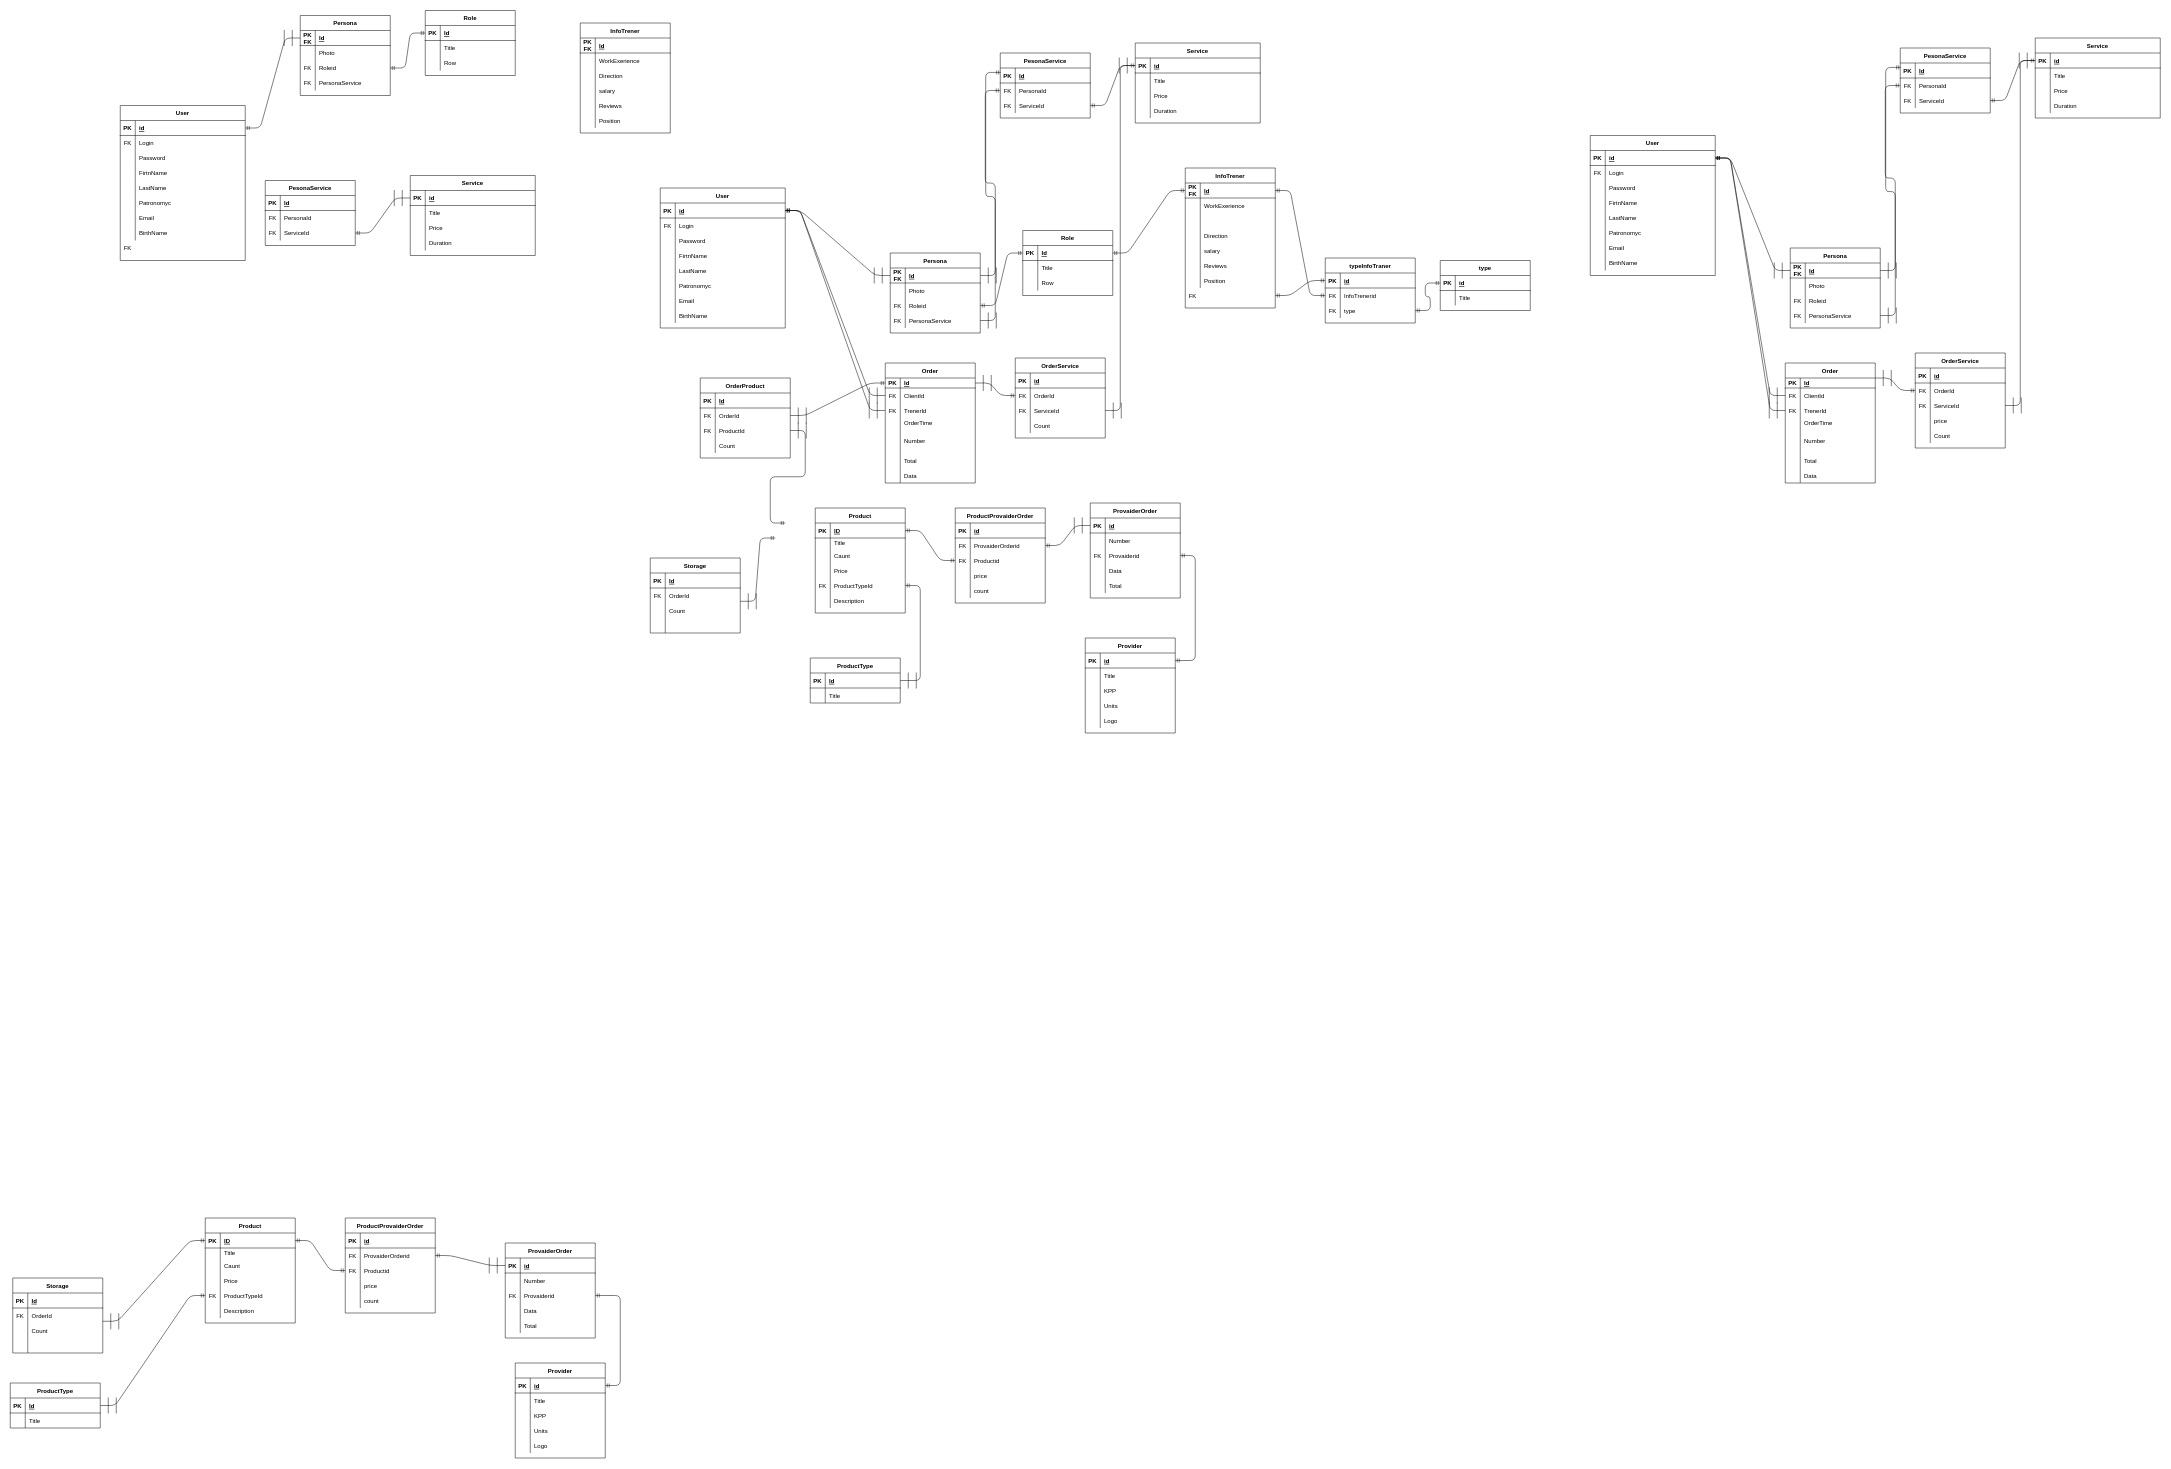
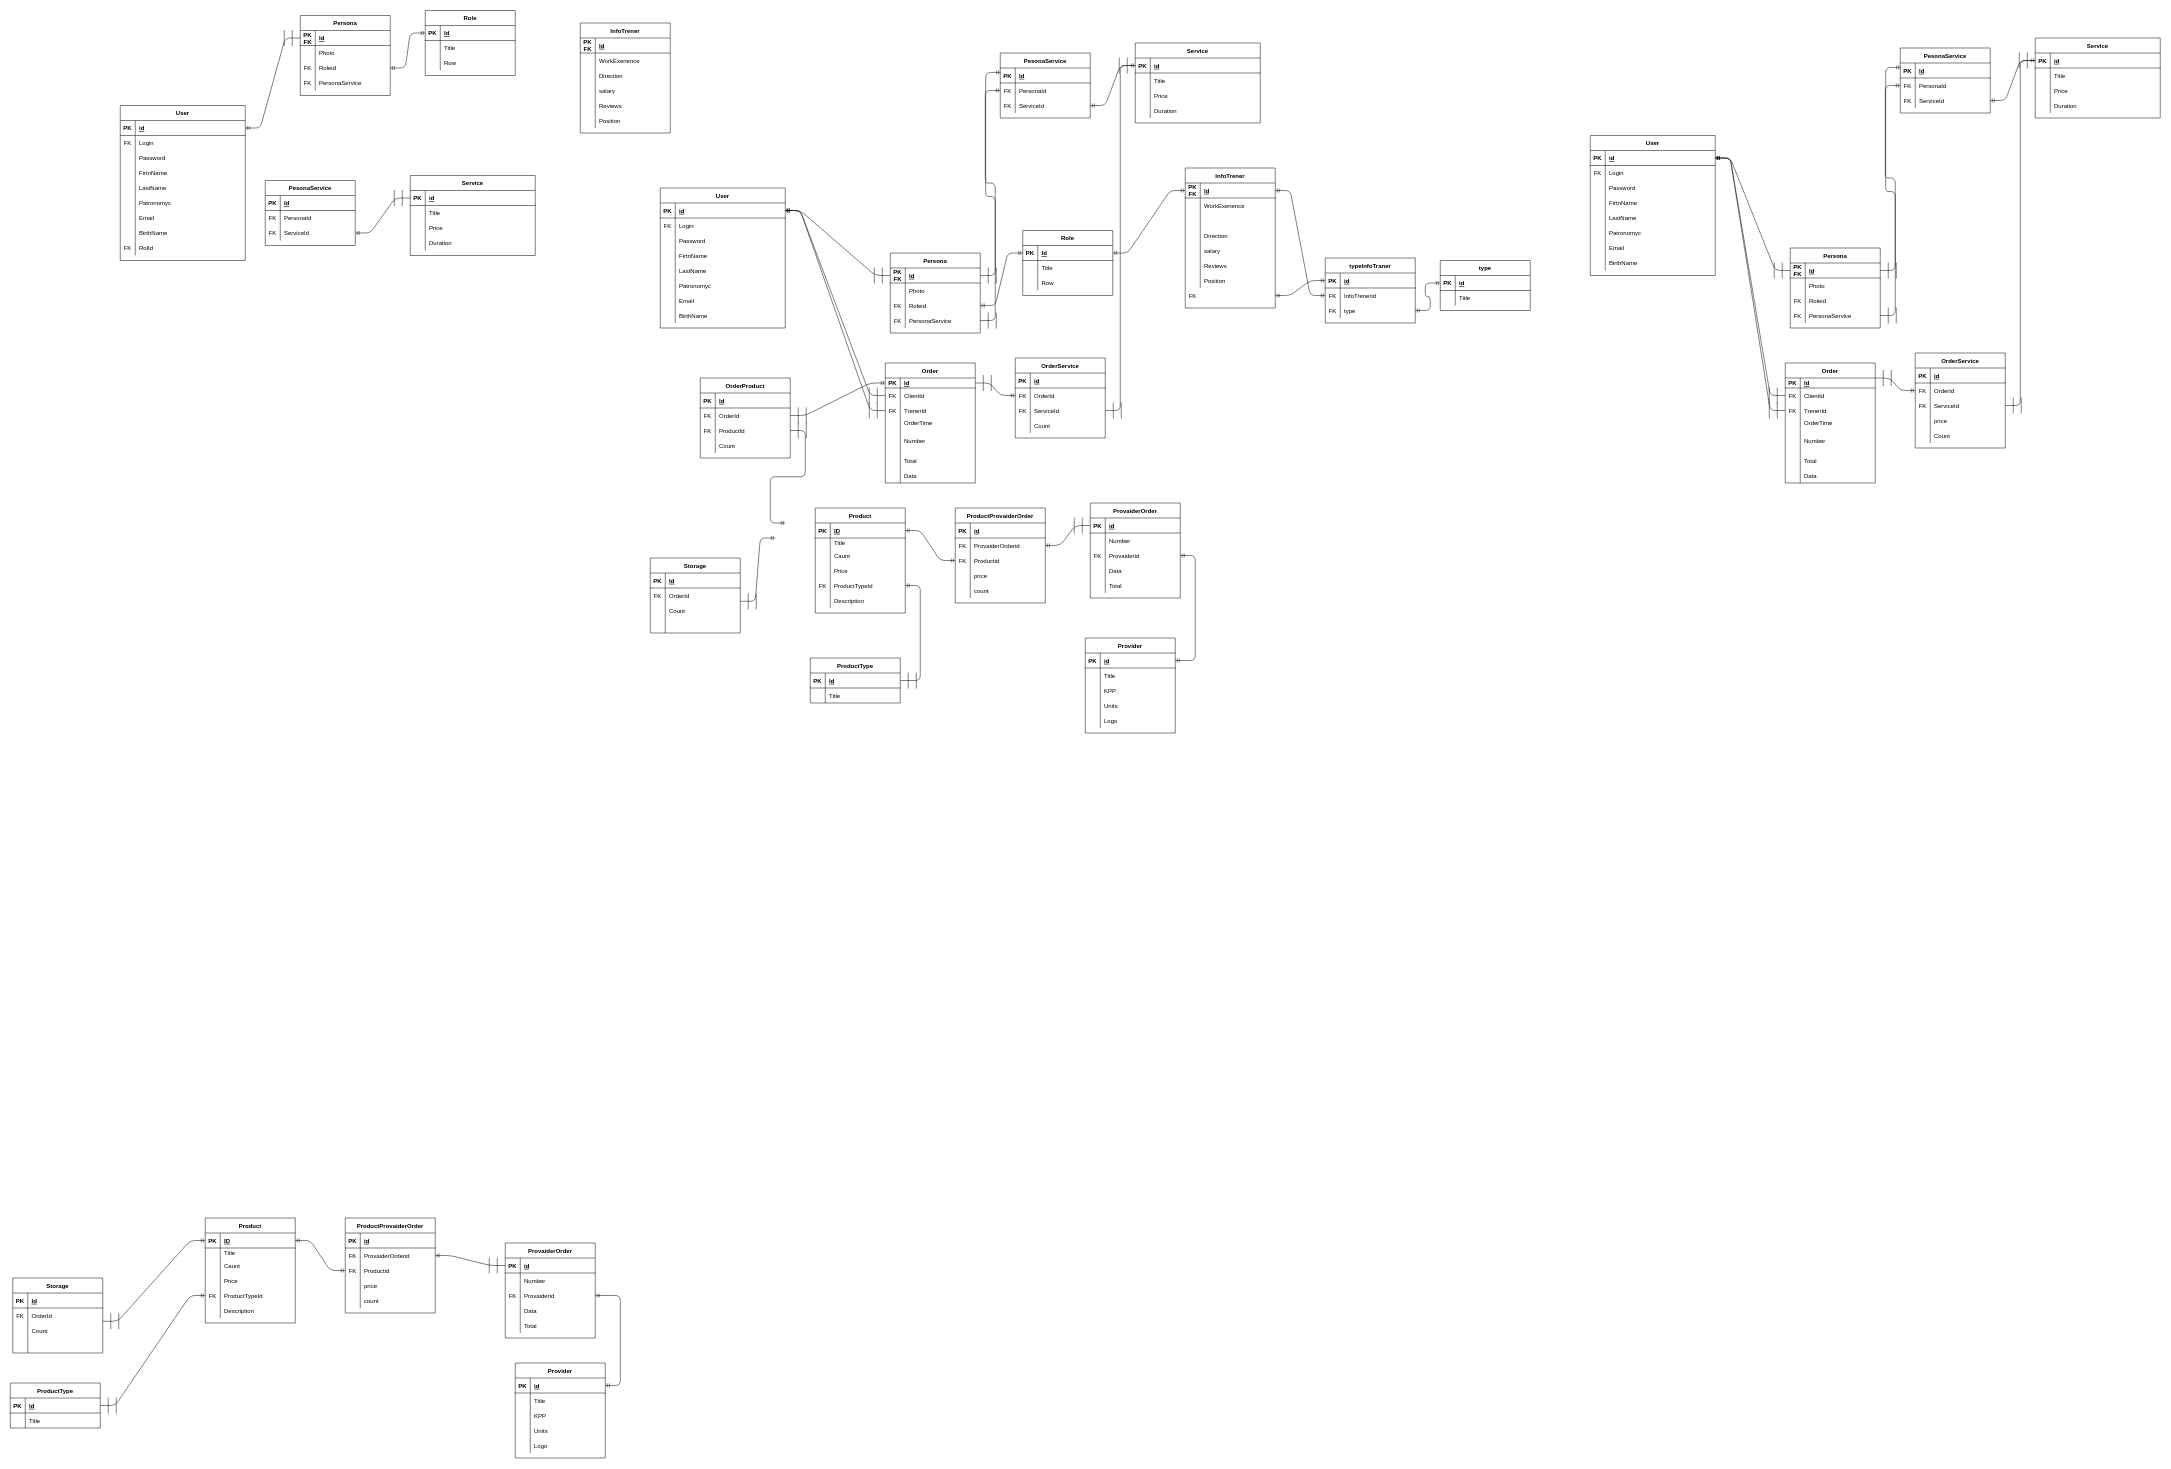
none -> (190, 248)
